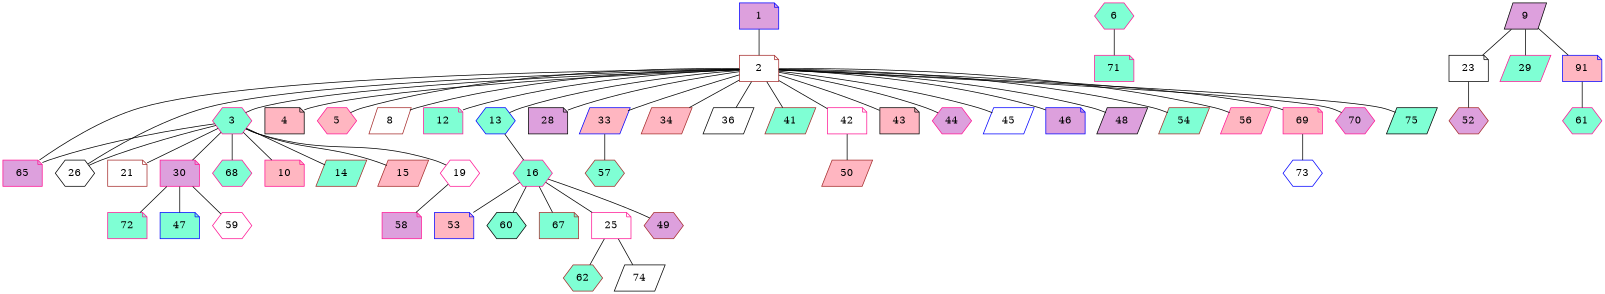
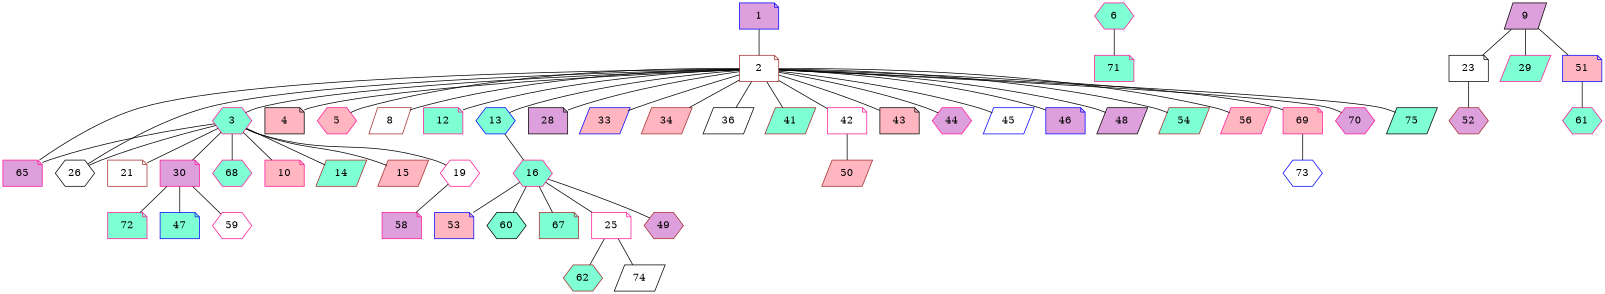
(1582, 68) -> (1582, 68)
(605, 173) -> none
